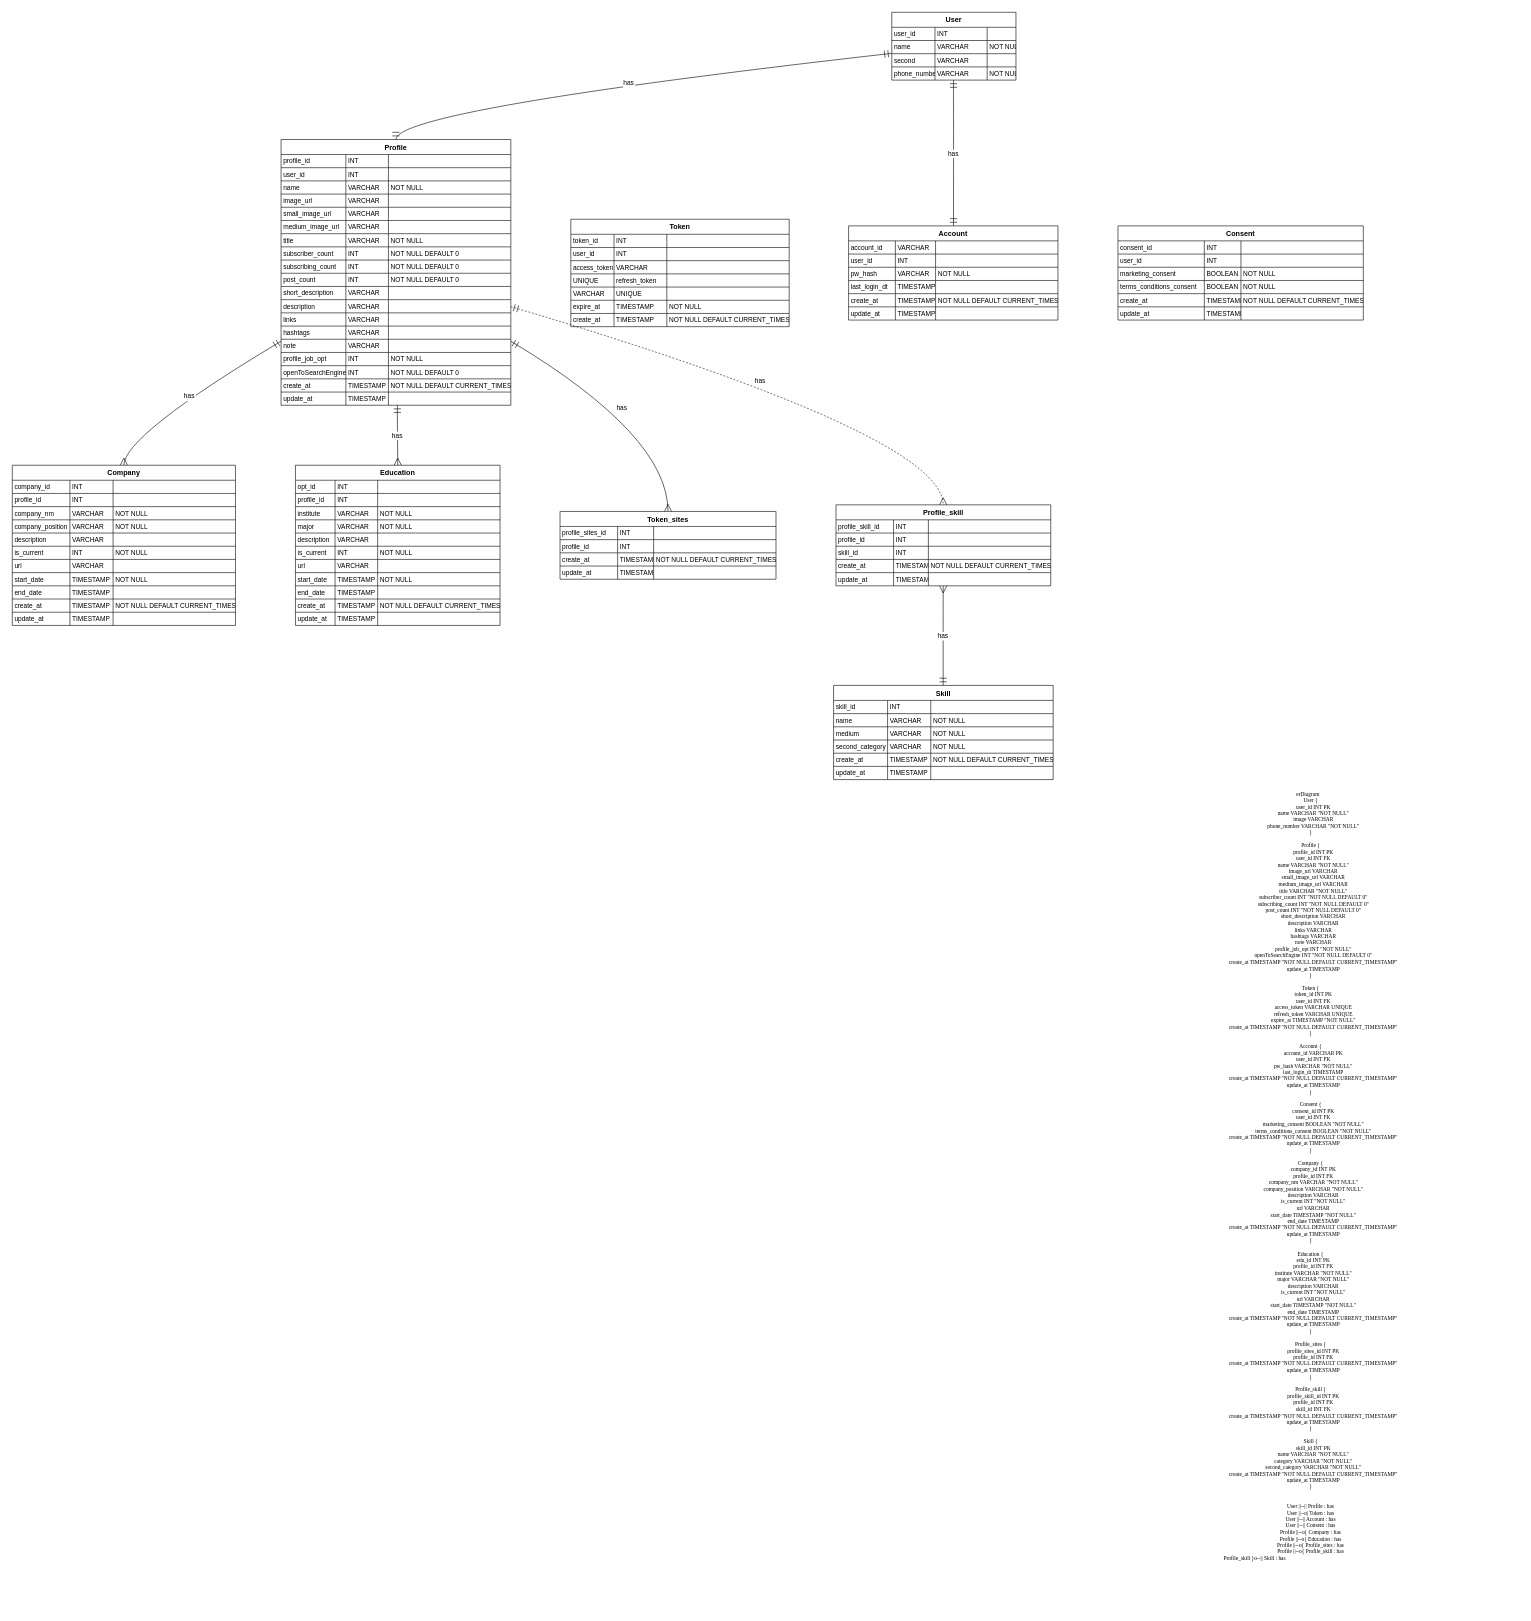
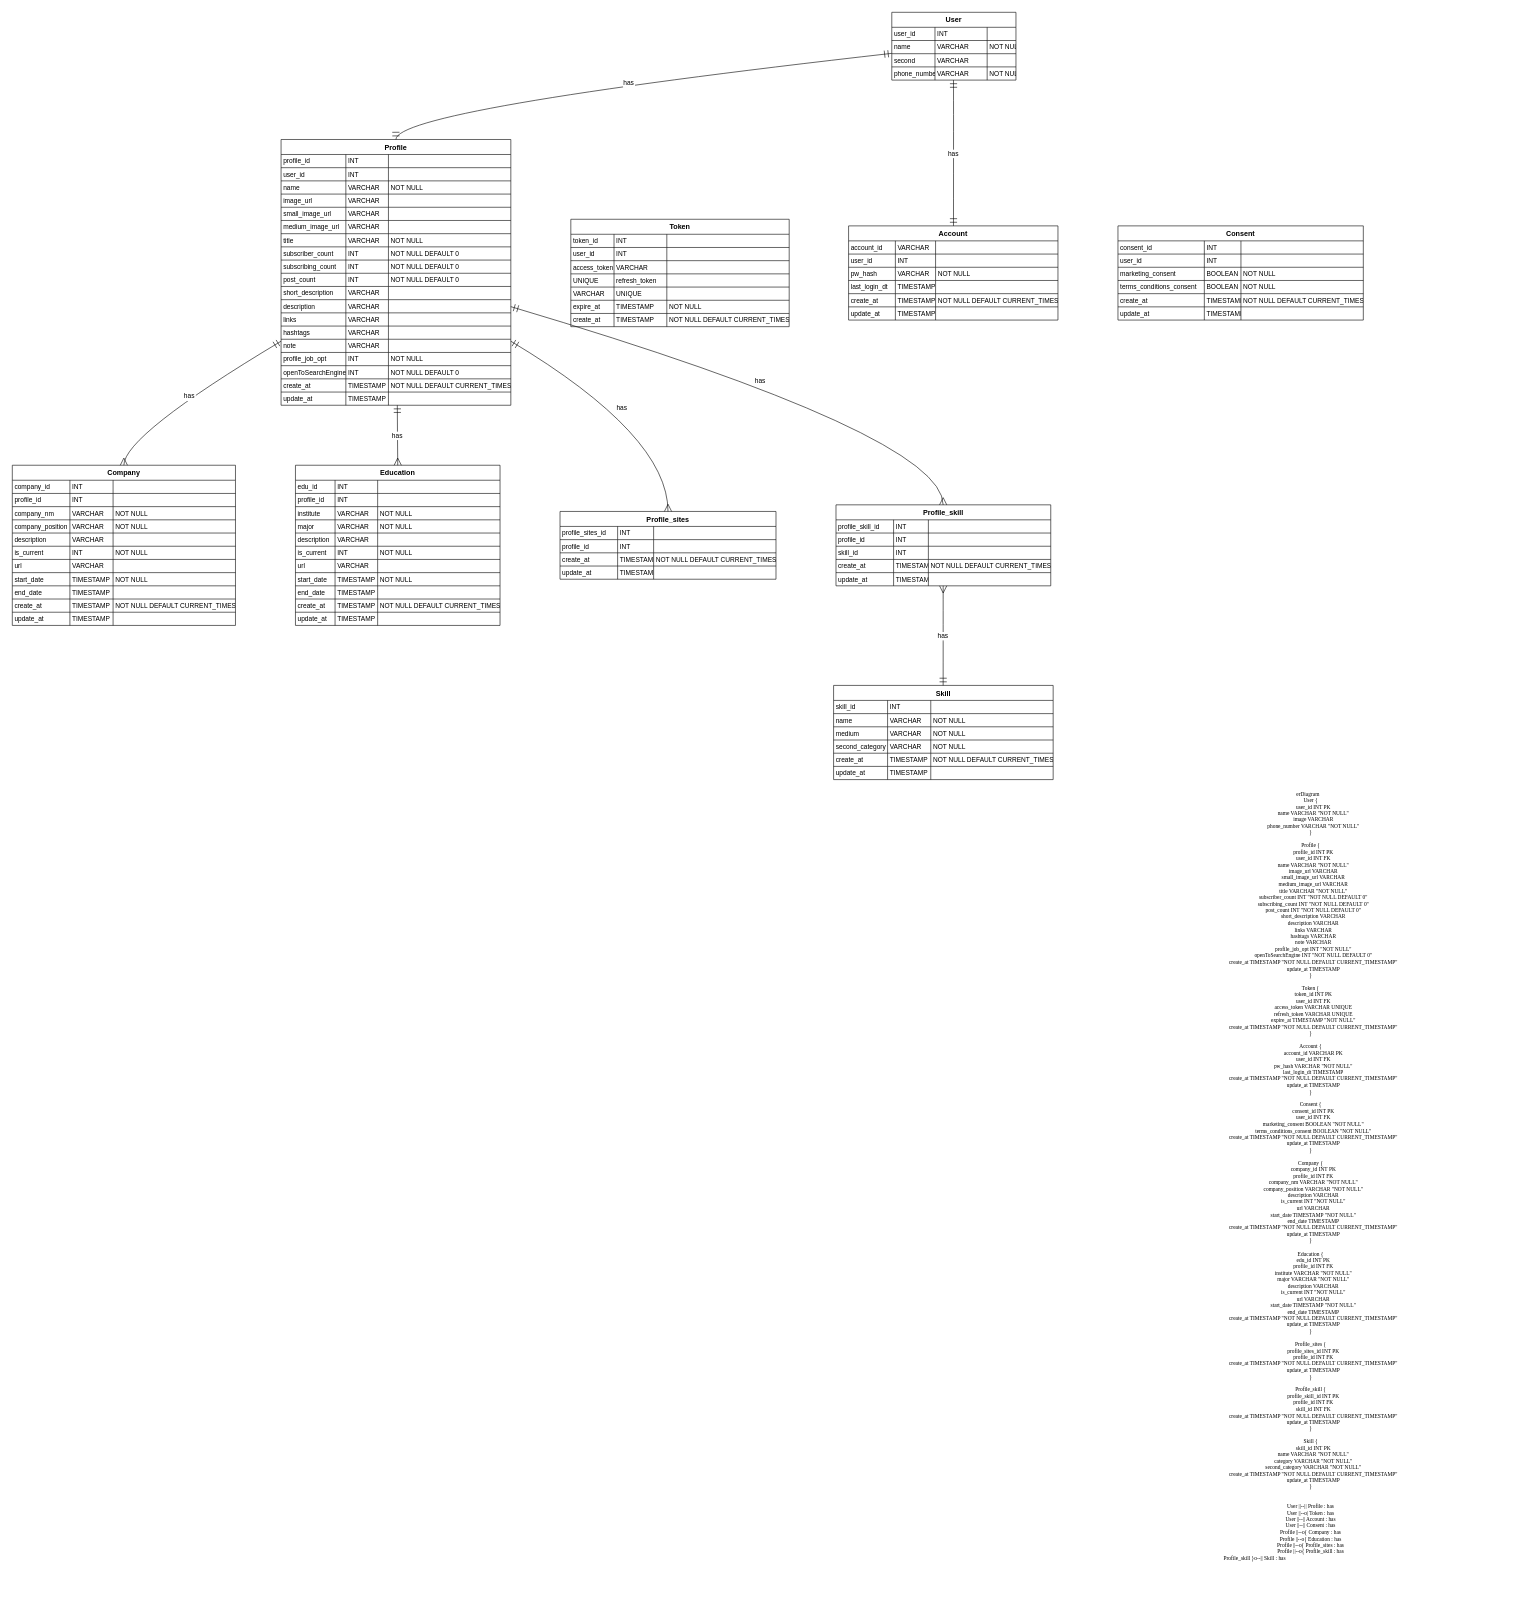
(774, 395) -> (774, 395)
(308, 487) -> (308, 487)
(668, 519) -> (668, 519)
